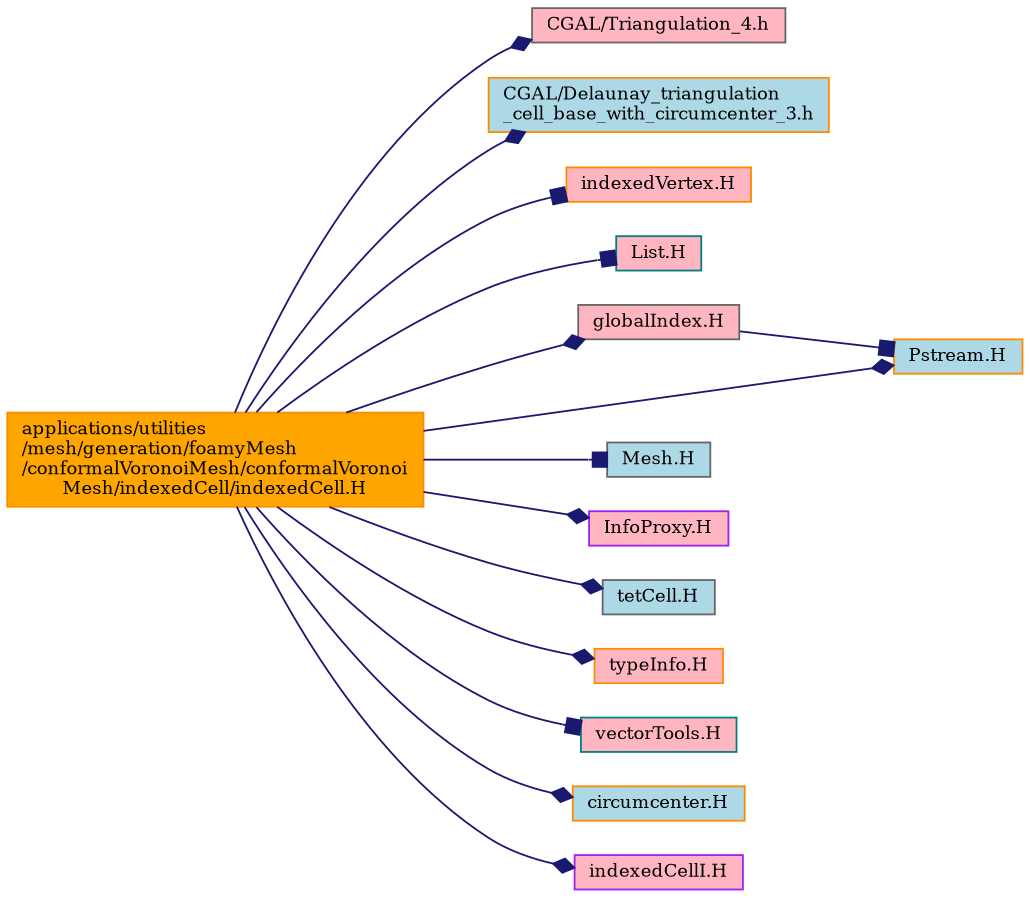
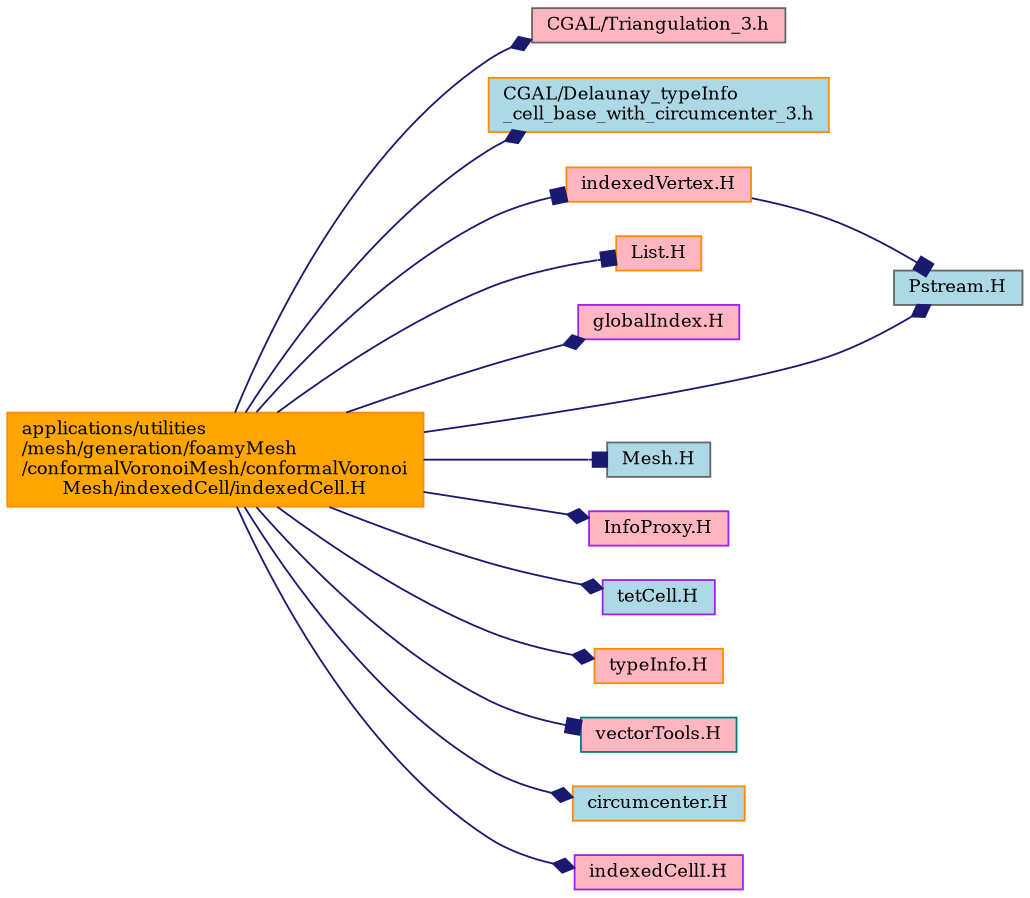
(659, 25) -> (659, 25)
(659, 105) -> (659, 105)
(659, 253) -> (659, 253)
(659, 322) -> (659, 322)
(808, 339) -> (836, 222)
(958, 357) -> (958, 288)
(659, 597) -> (659, 597)
